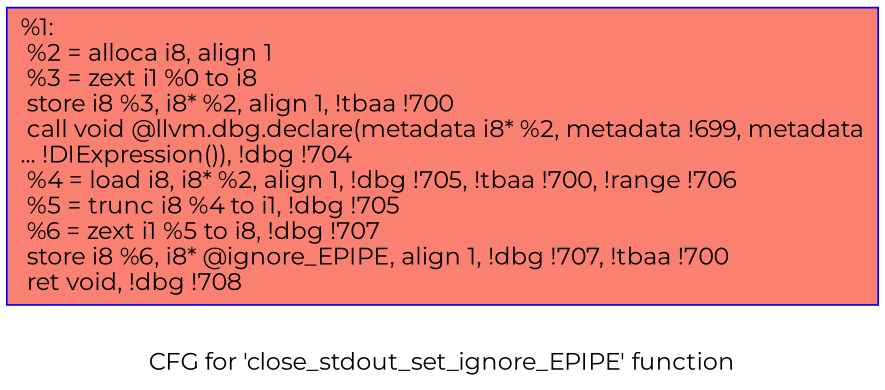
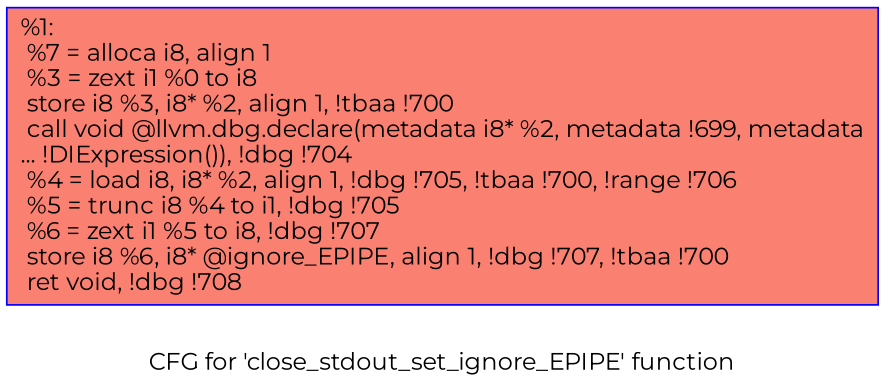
(147, 54) -> (146, 54)
